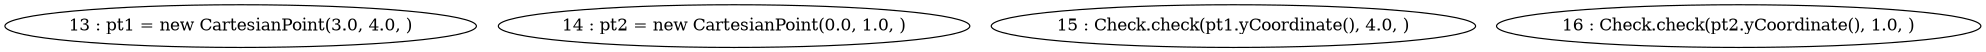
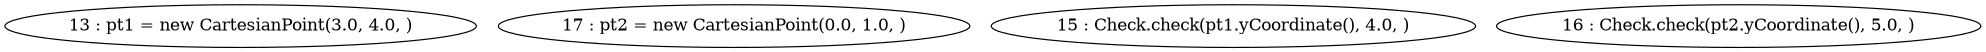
(734, 26) -> (734, 26)
(1739, 26) -> (1739, 26)
